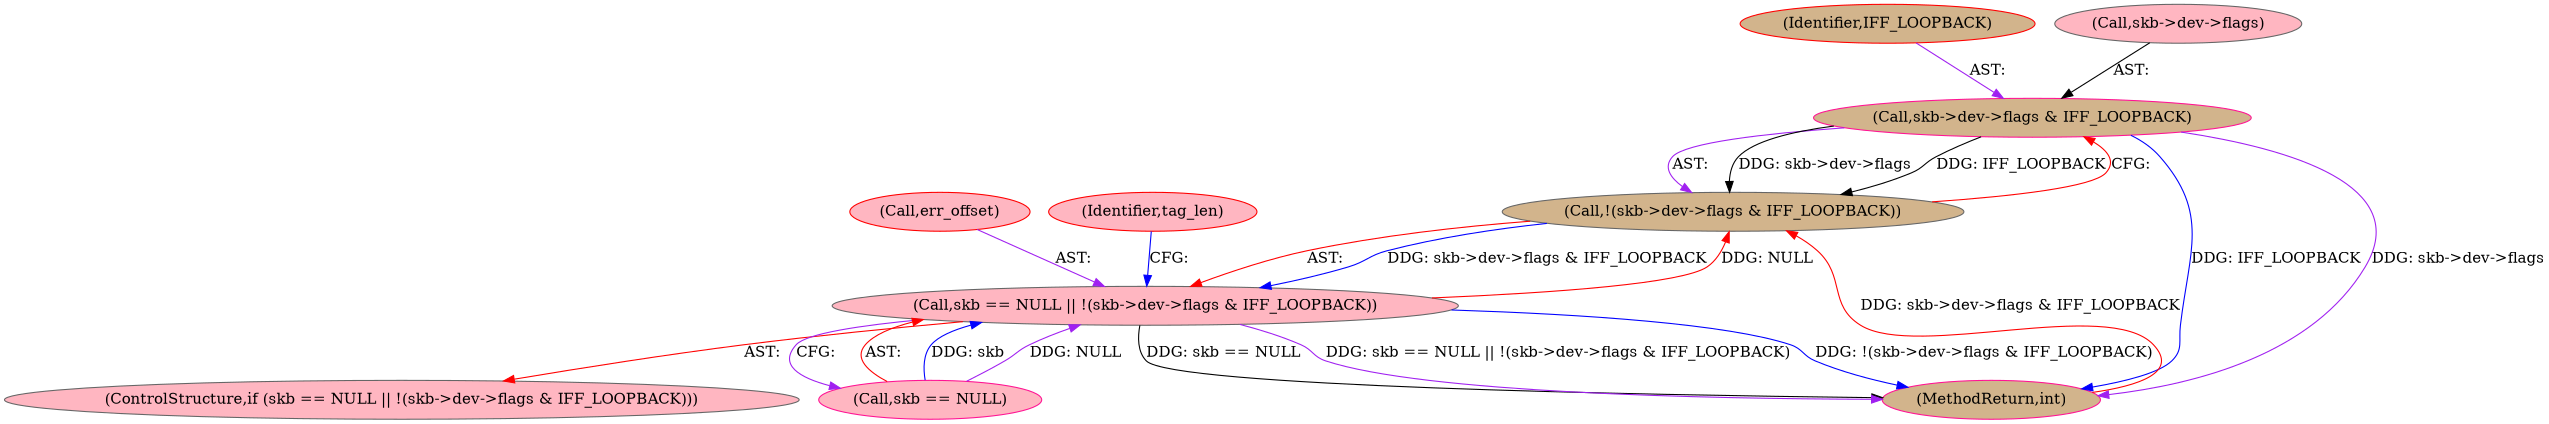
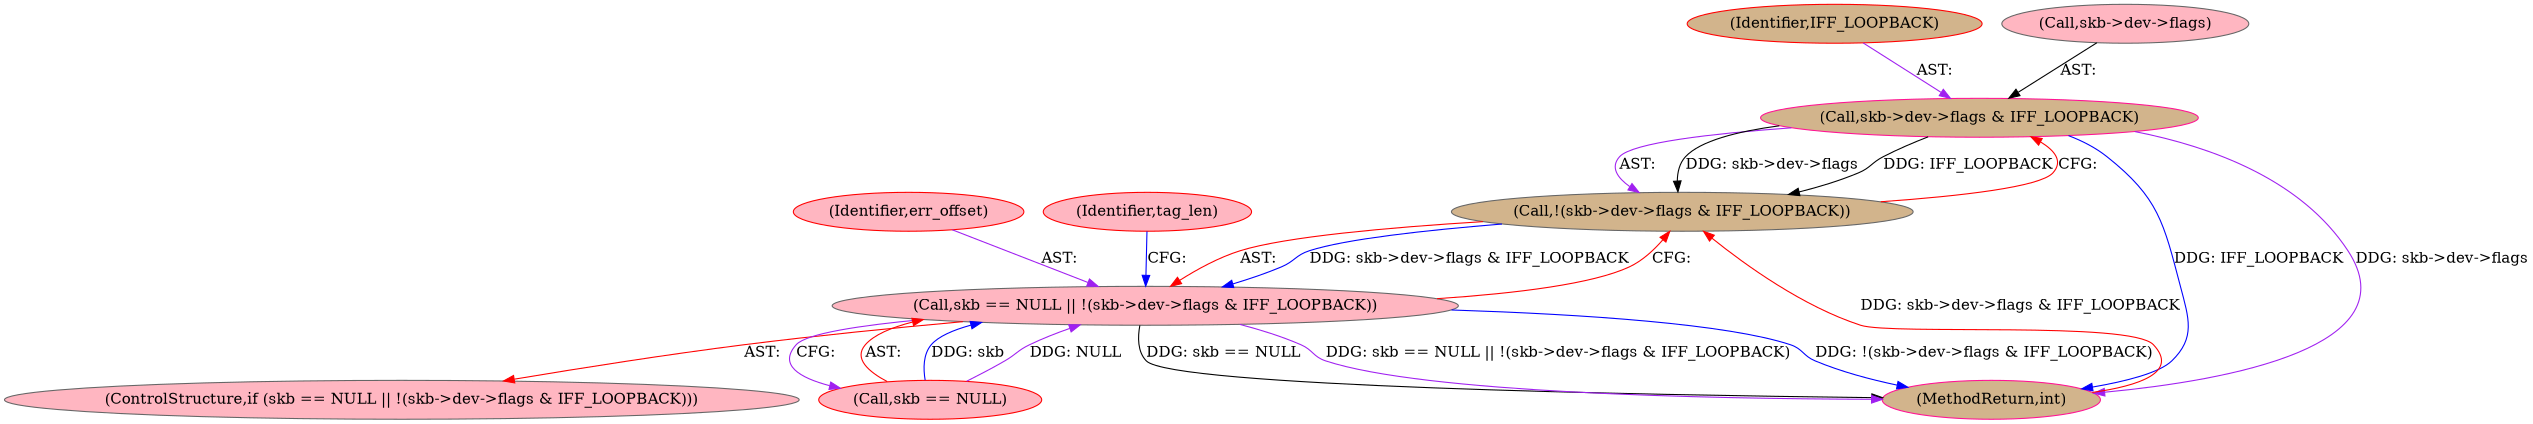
(940, 212) -> (909, 212)
(1767, 259) -> (1674, 259)
(930, 400) -> (930, 400)
